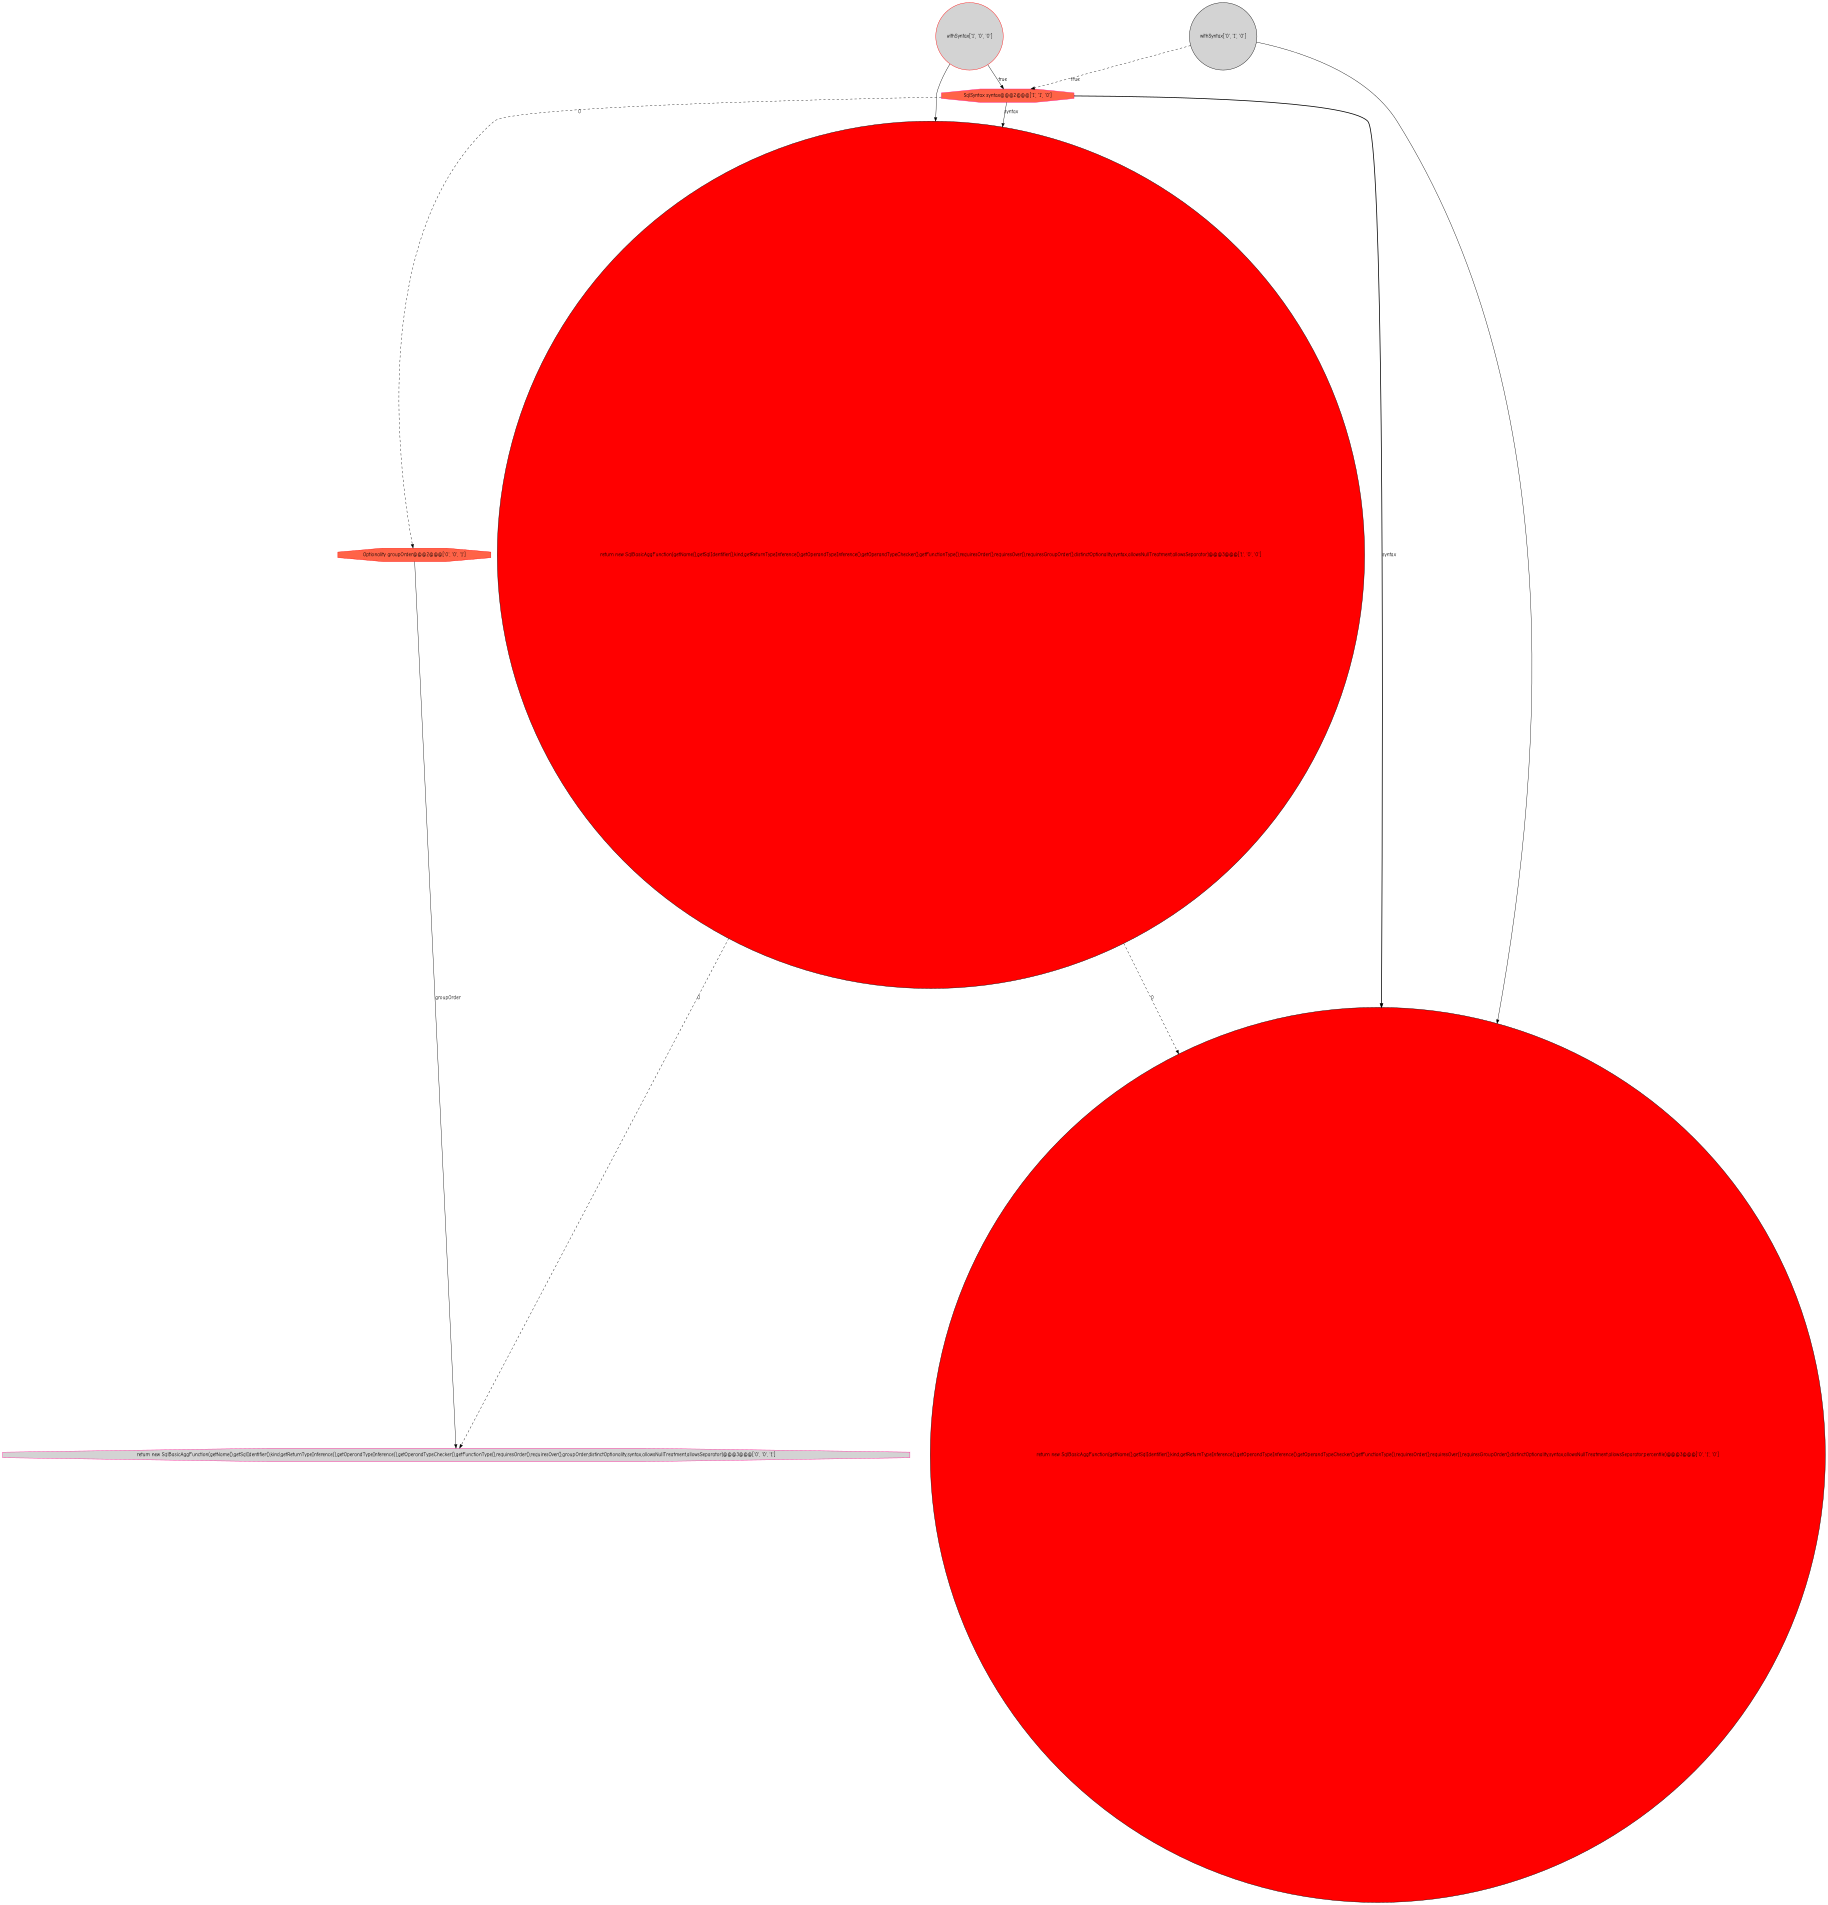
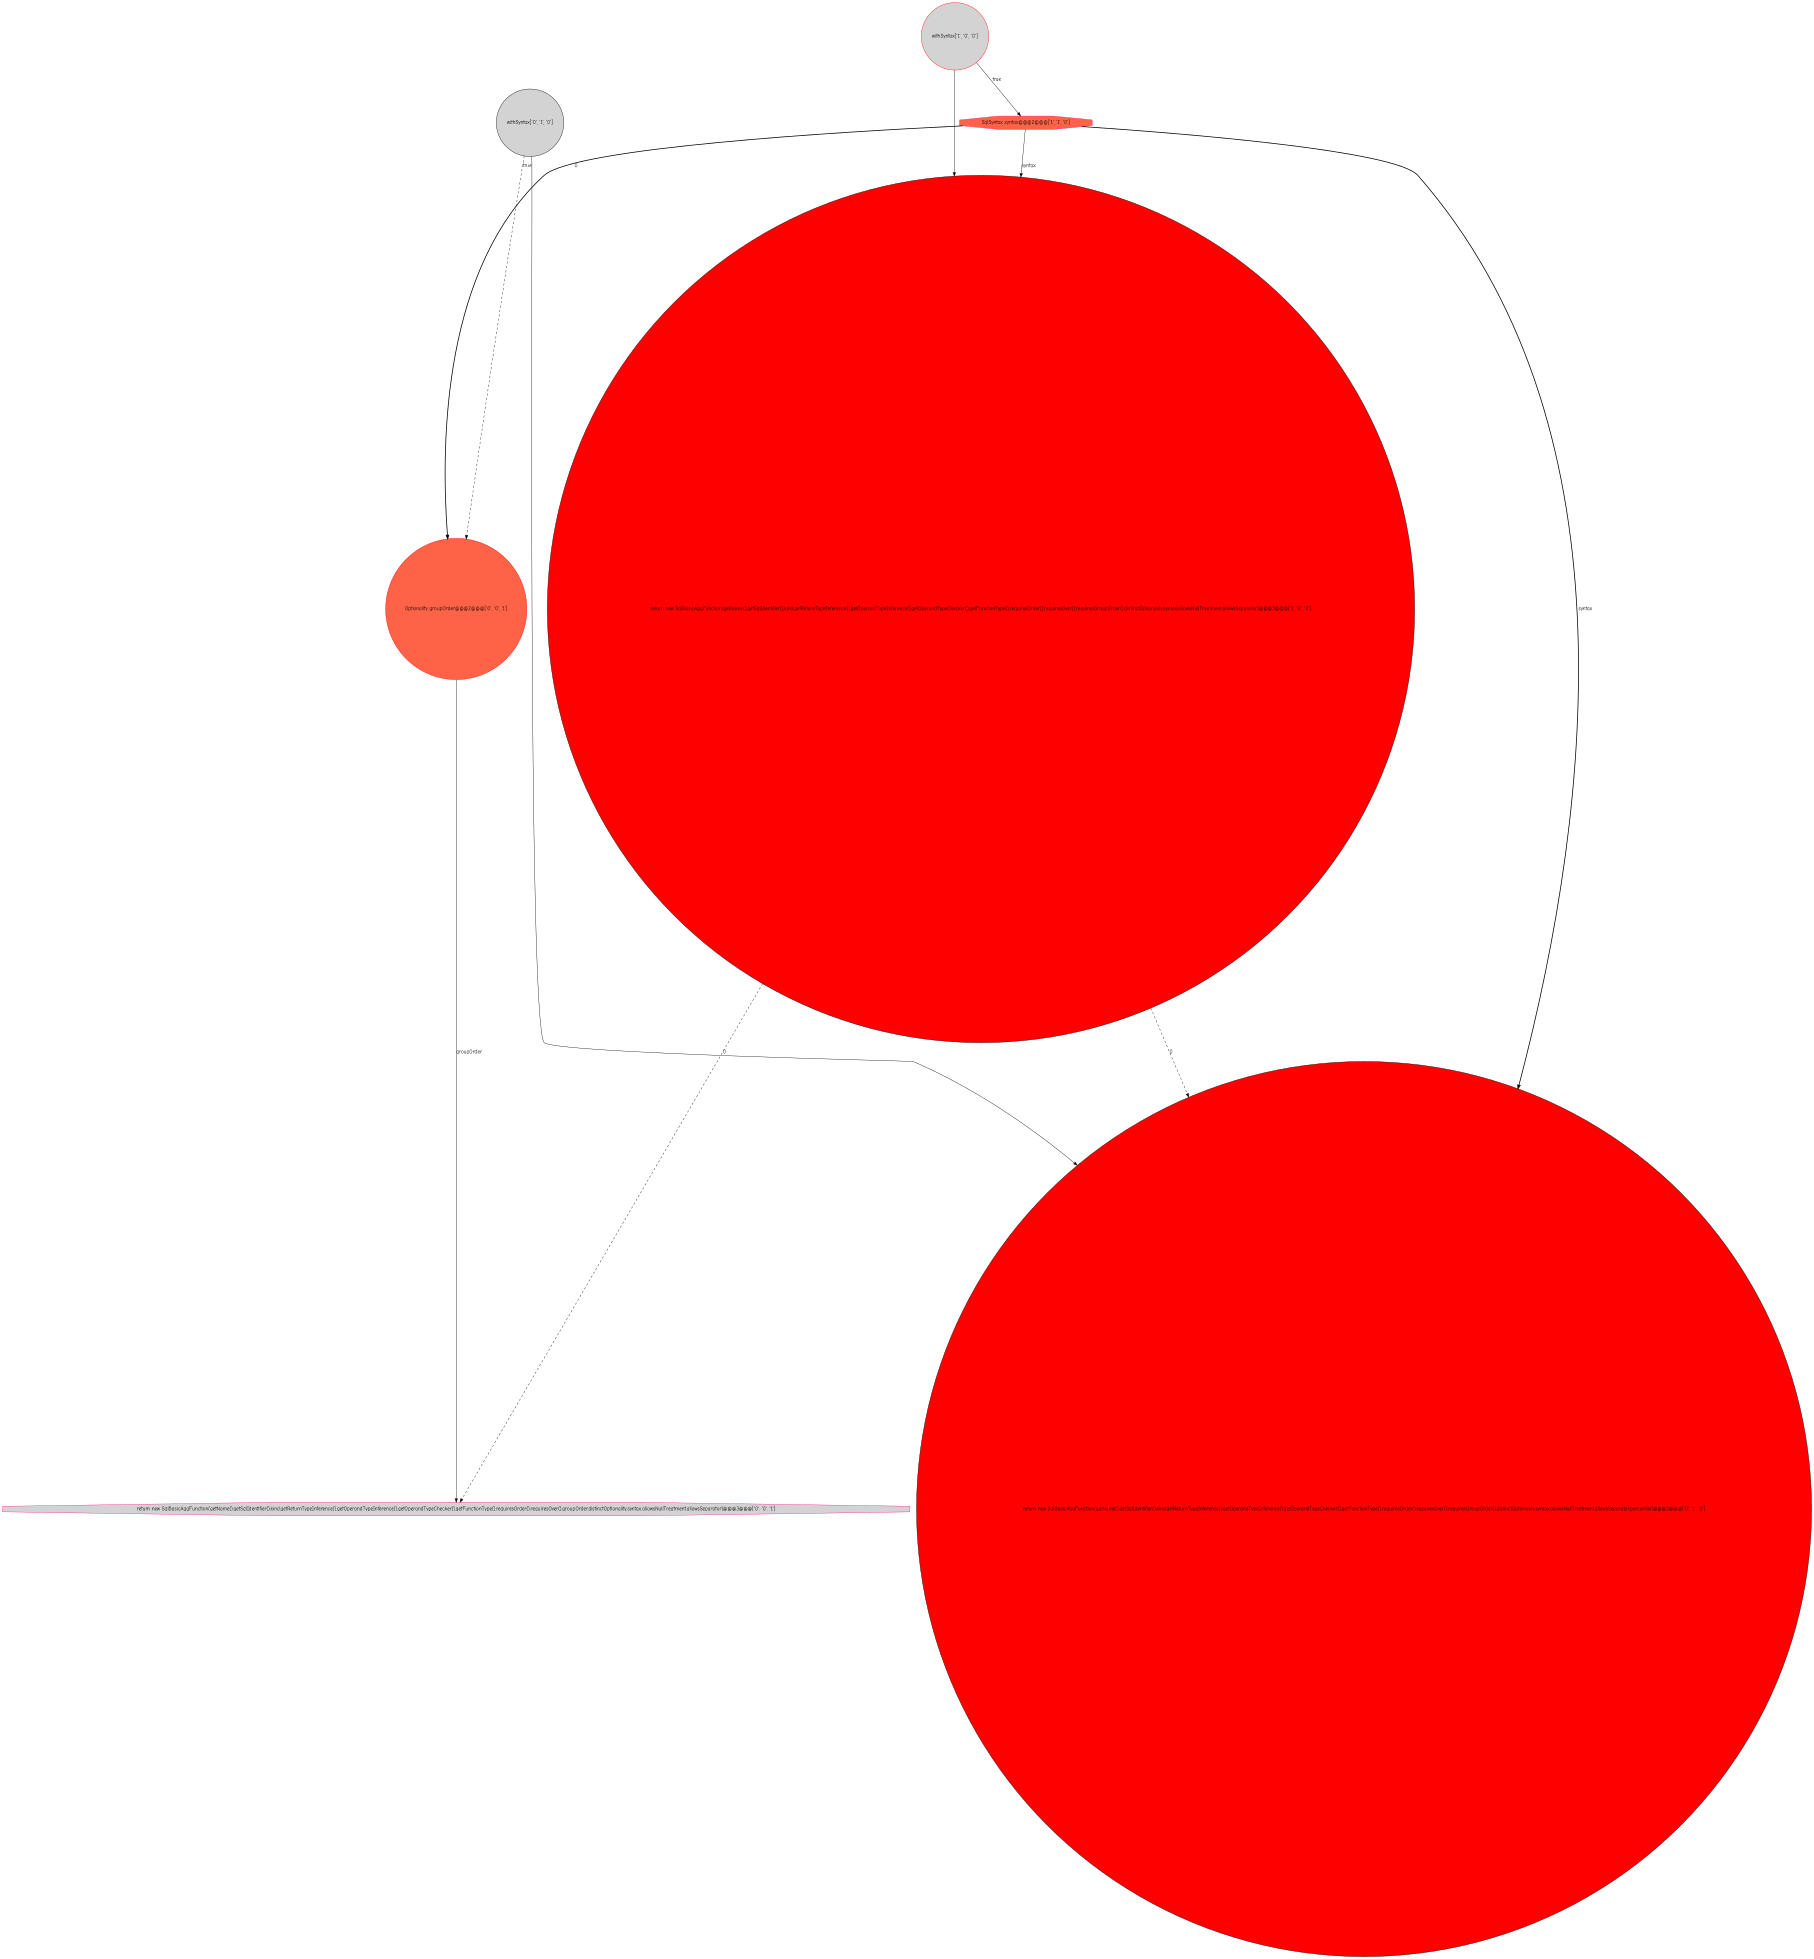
(1113, 67) -> (495, 345)
(494, 121) -> (562, 167)
(414, 555) -> (456, 609)
